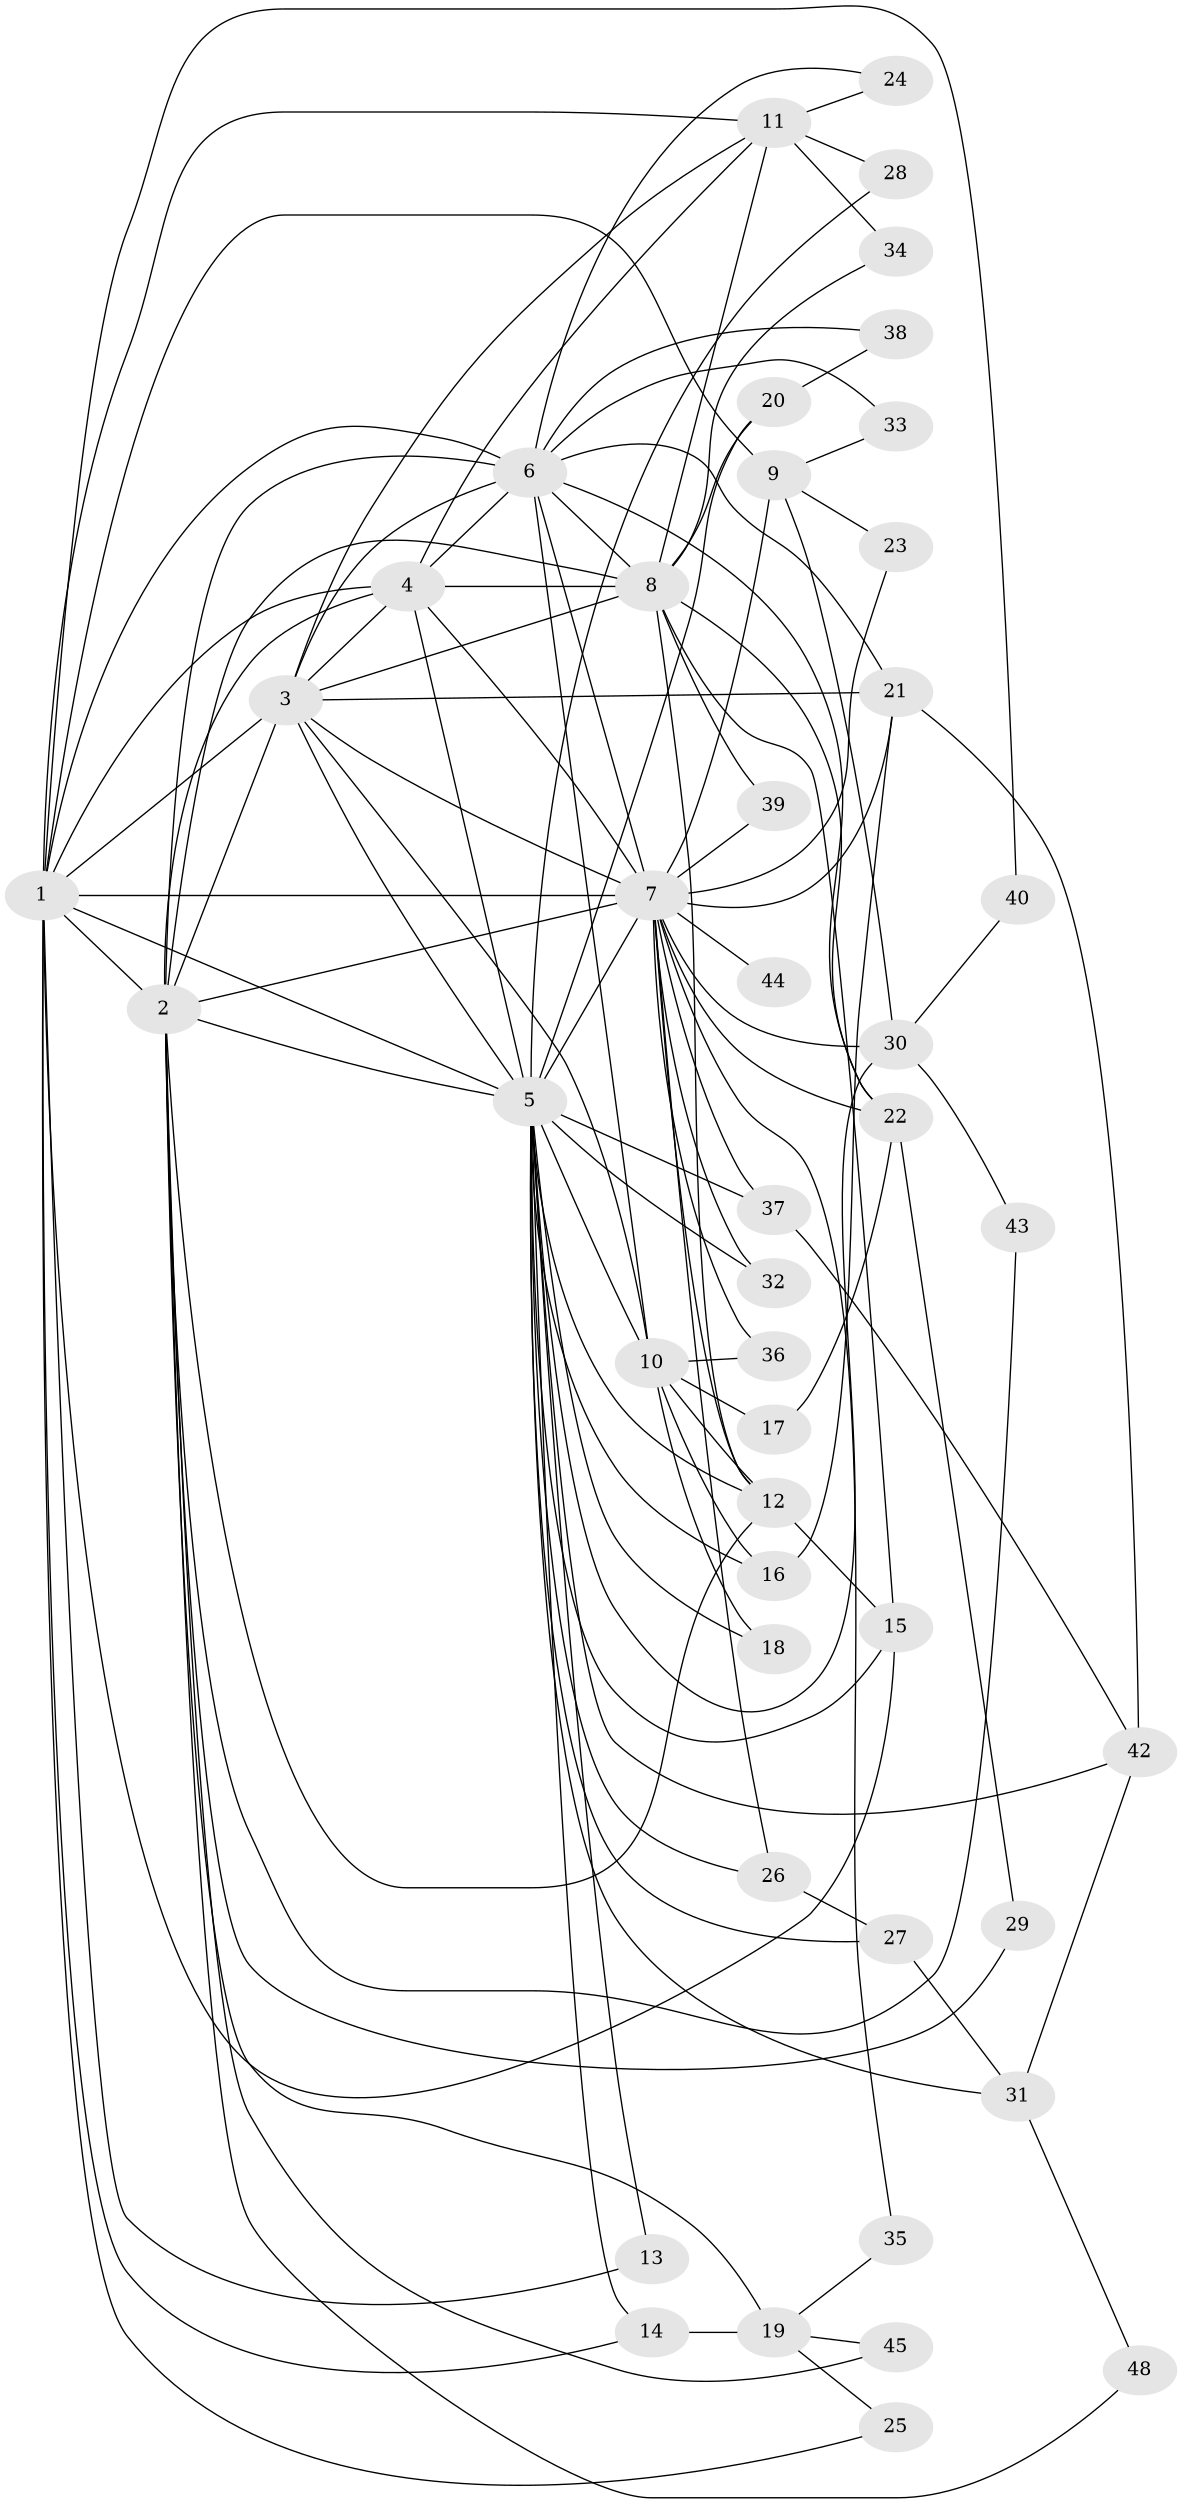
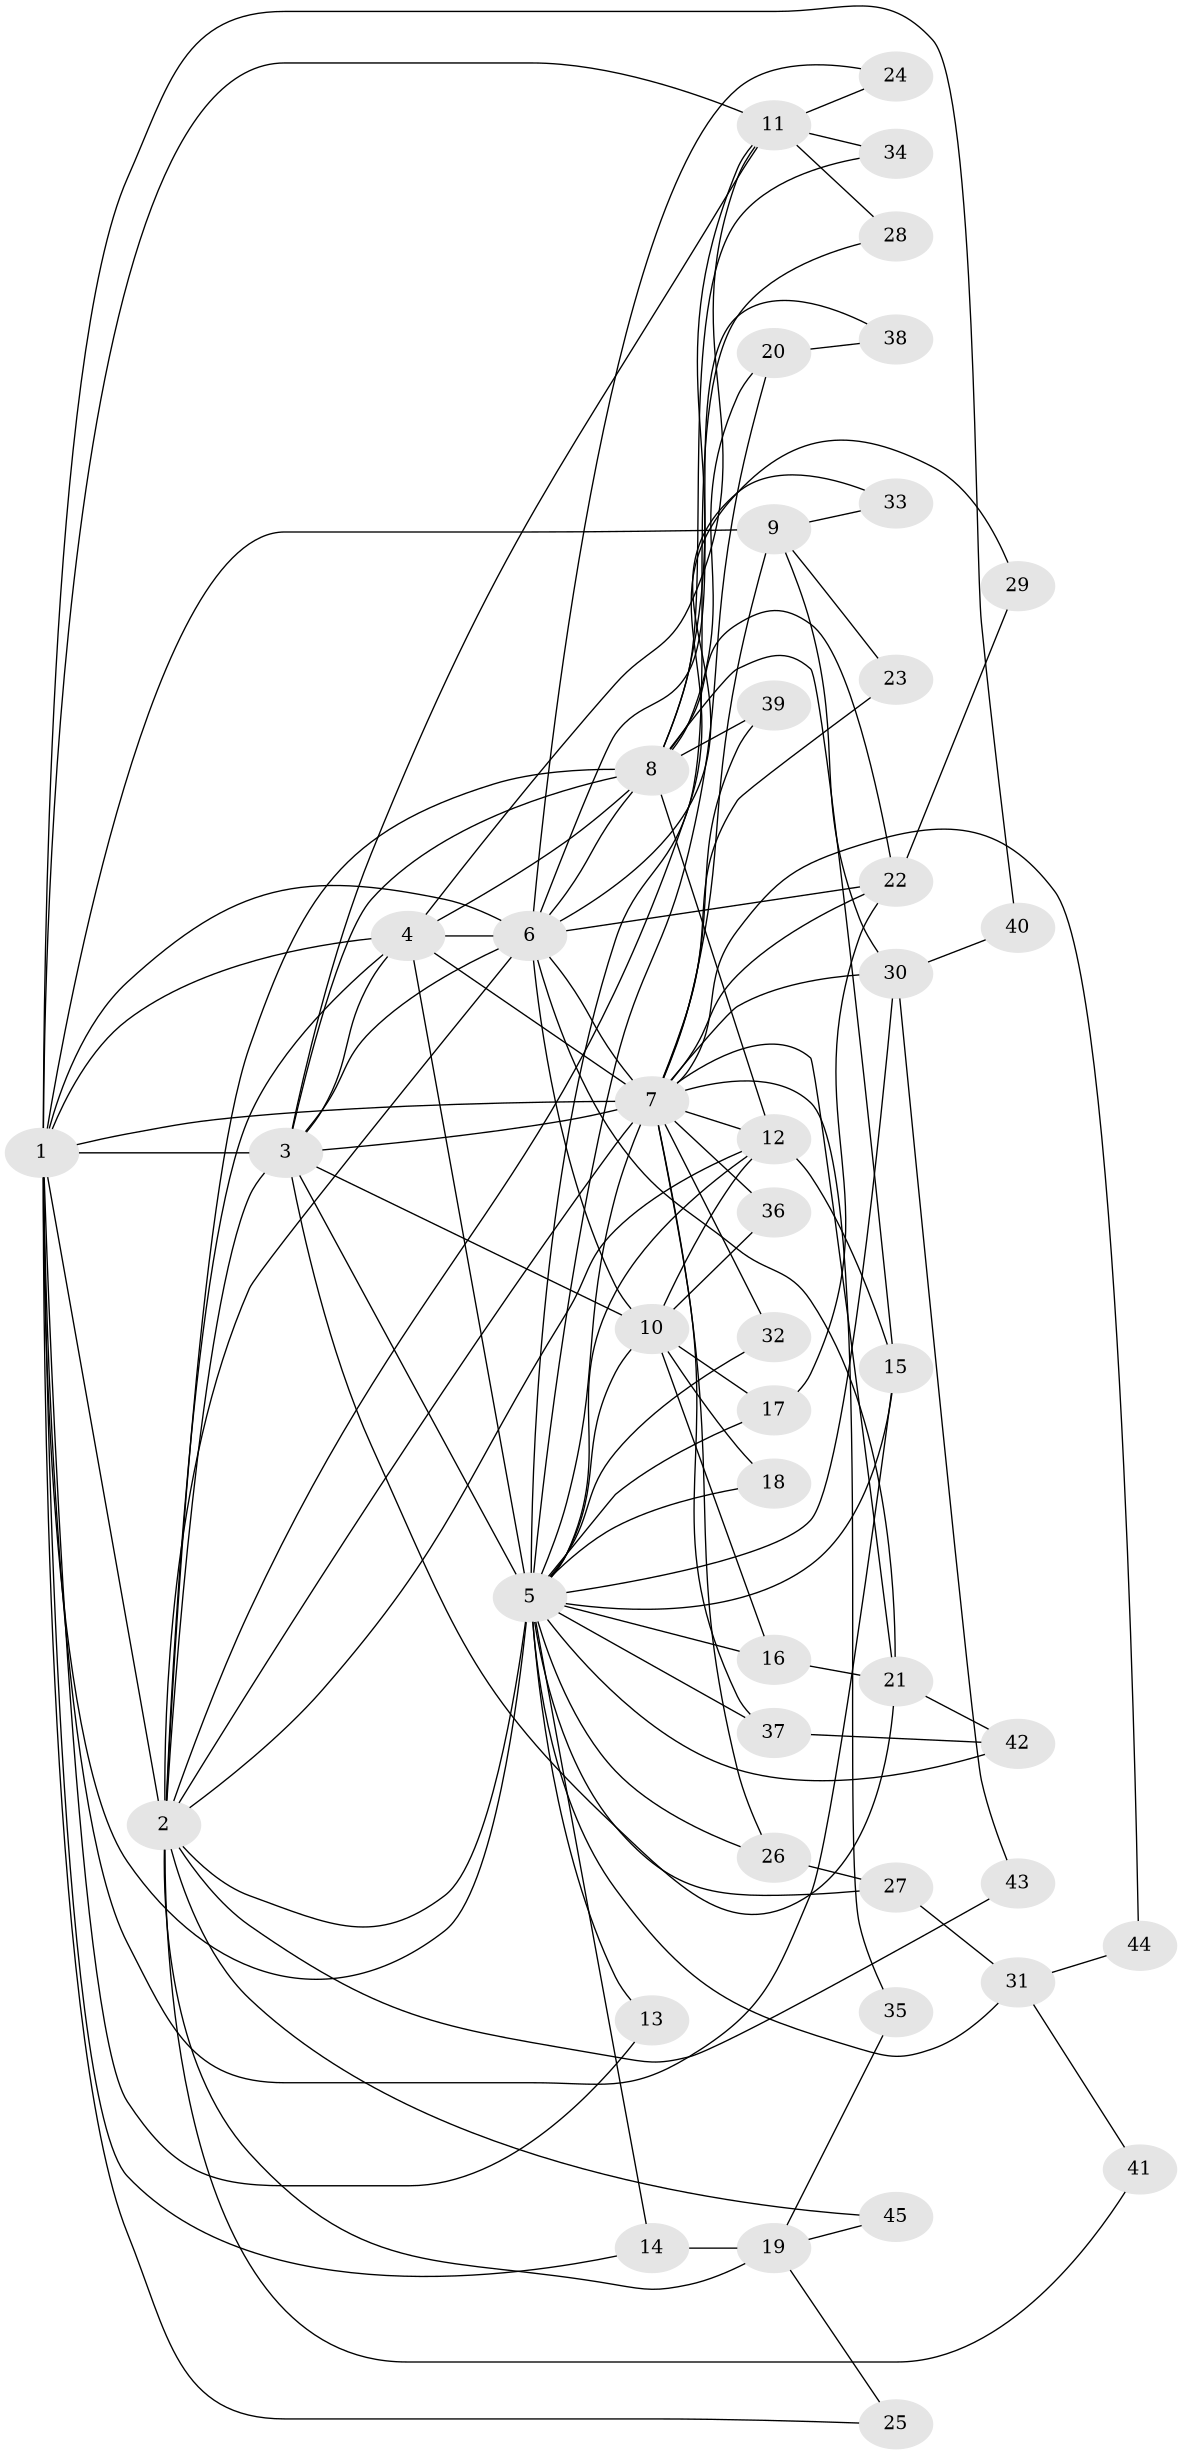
none -> (631, 1482)
(1079, 1924) -> (1079, 1964)
(1140, 2370) -> (1140, 2169)
